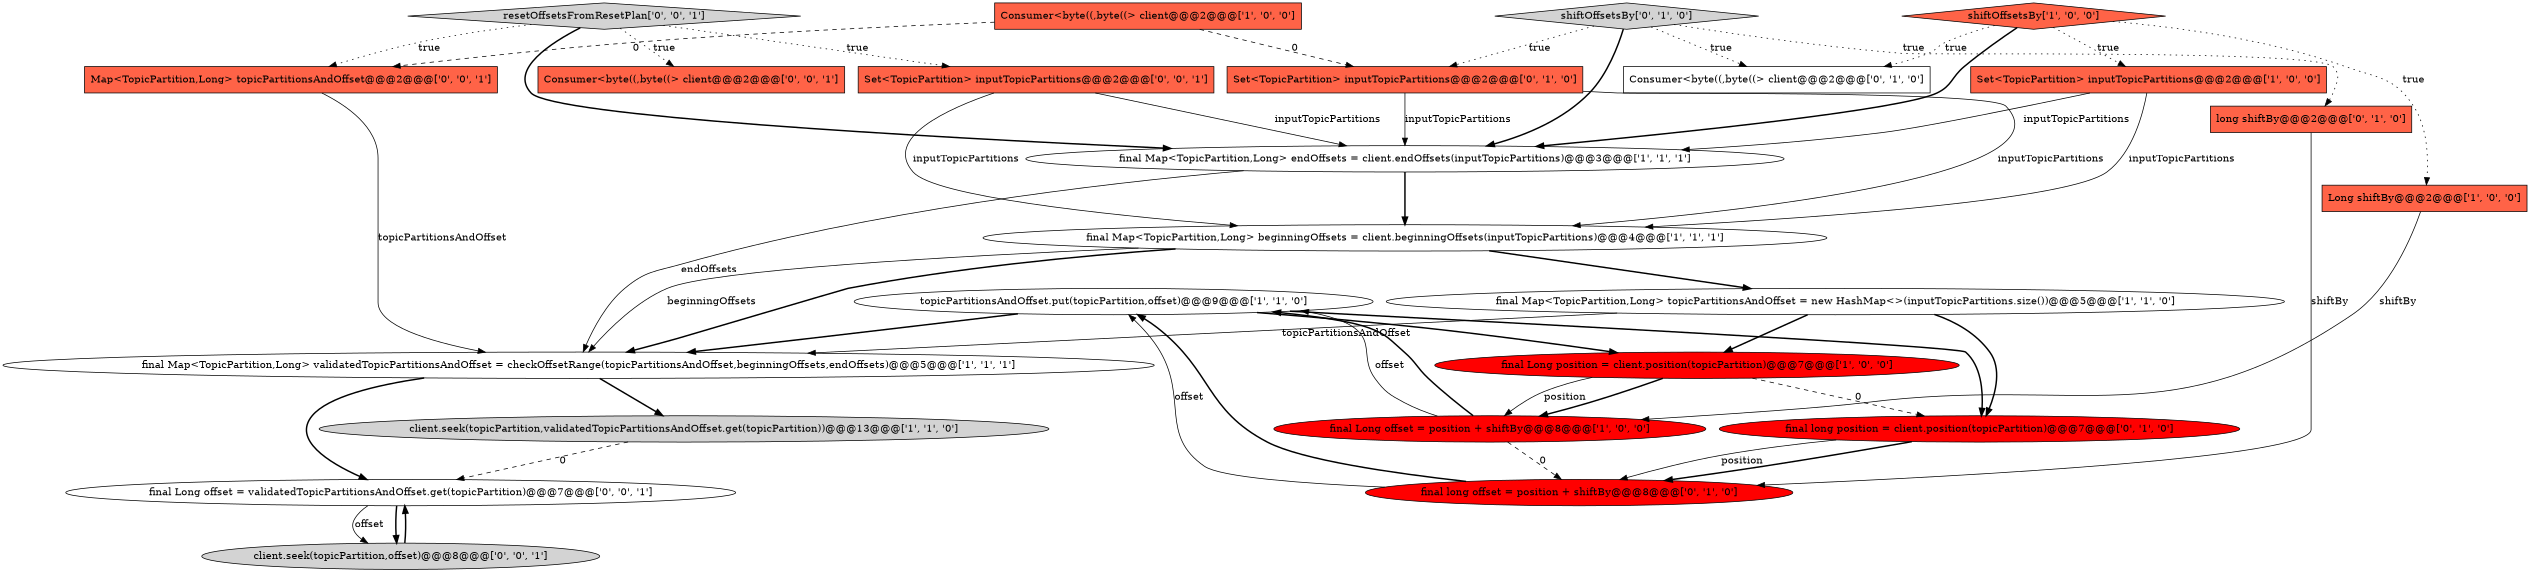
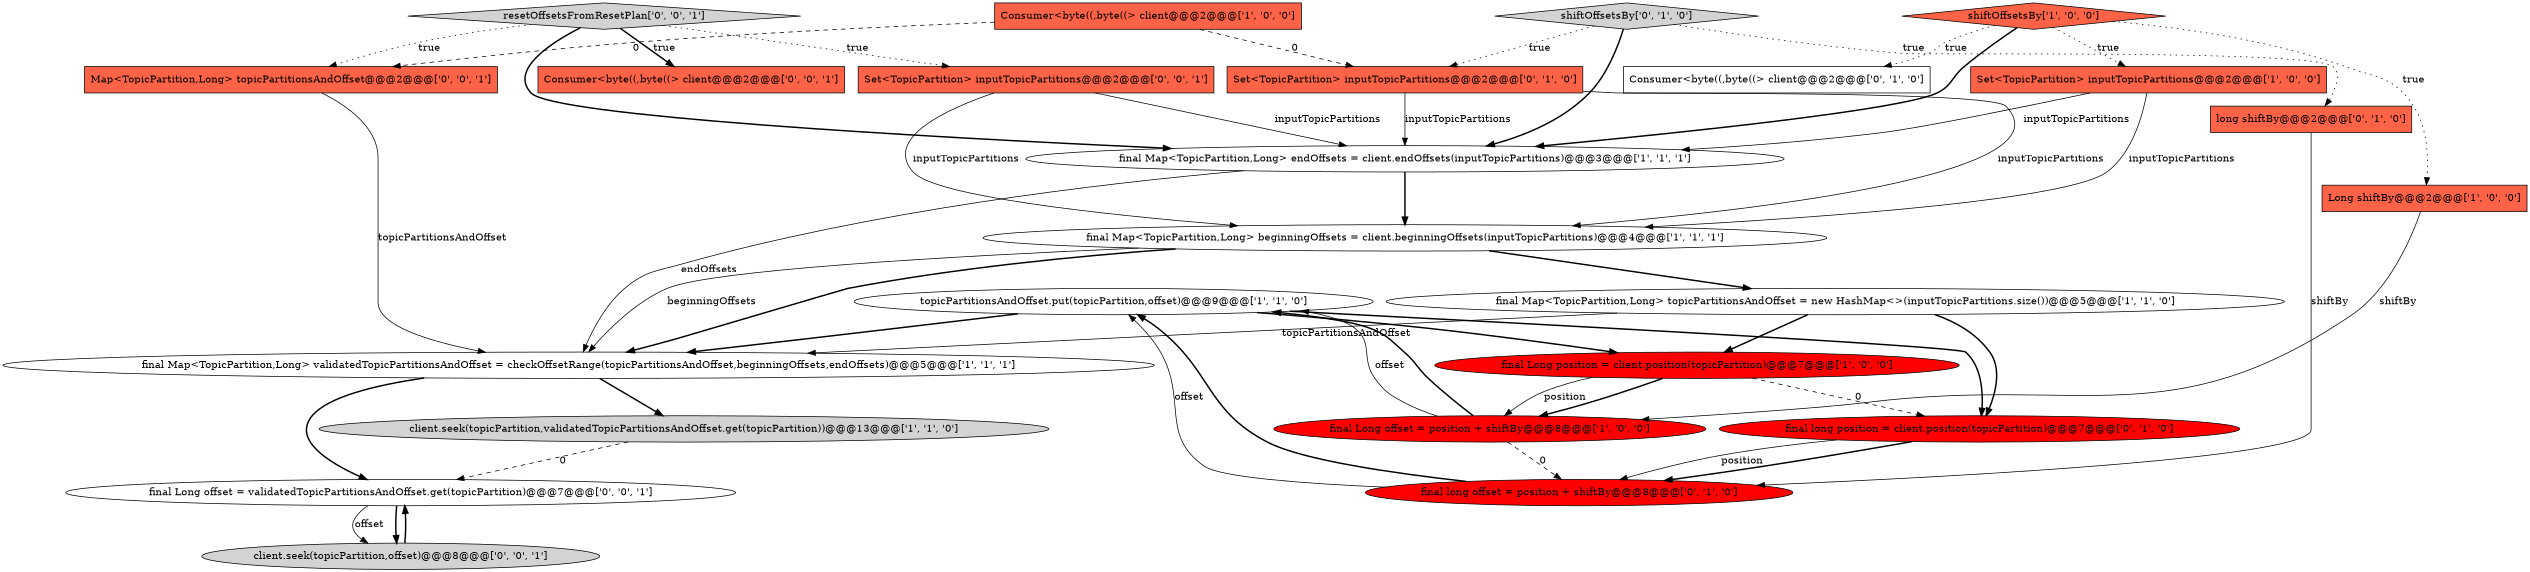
(1696, 45) -> none
(645, 46) -> (645, 46)
